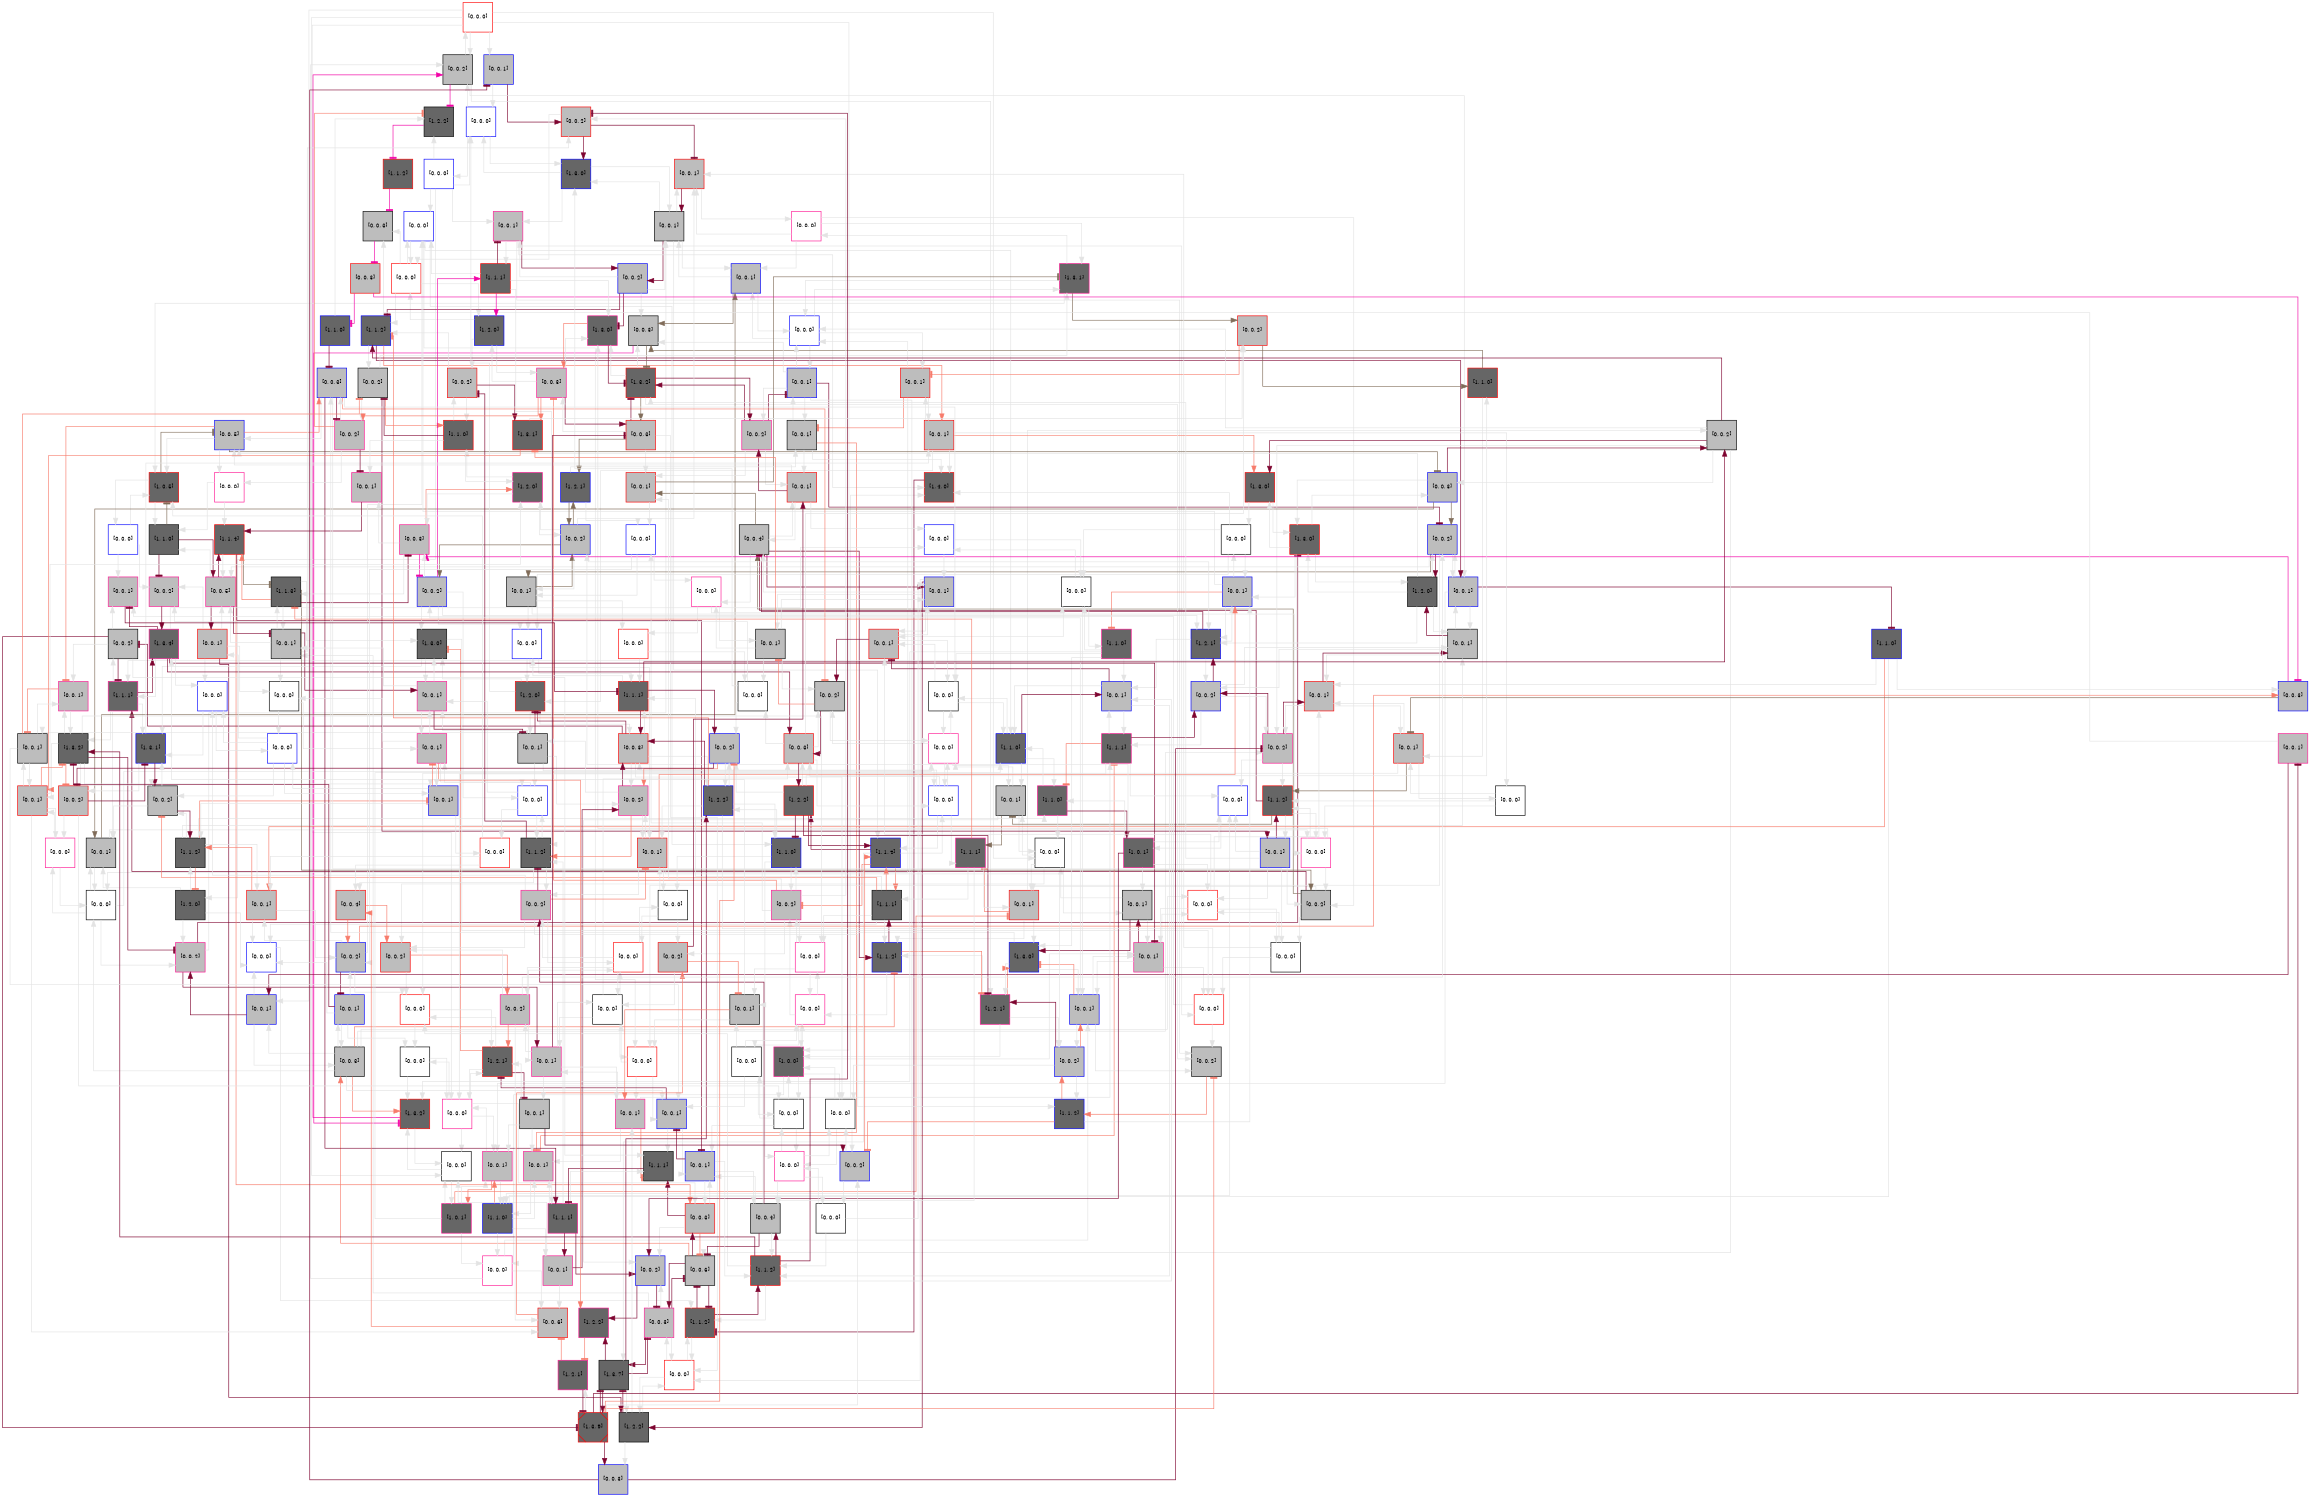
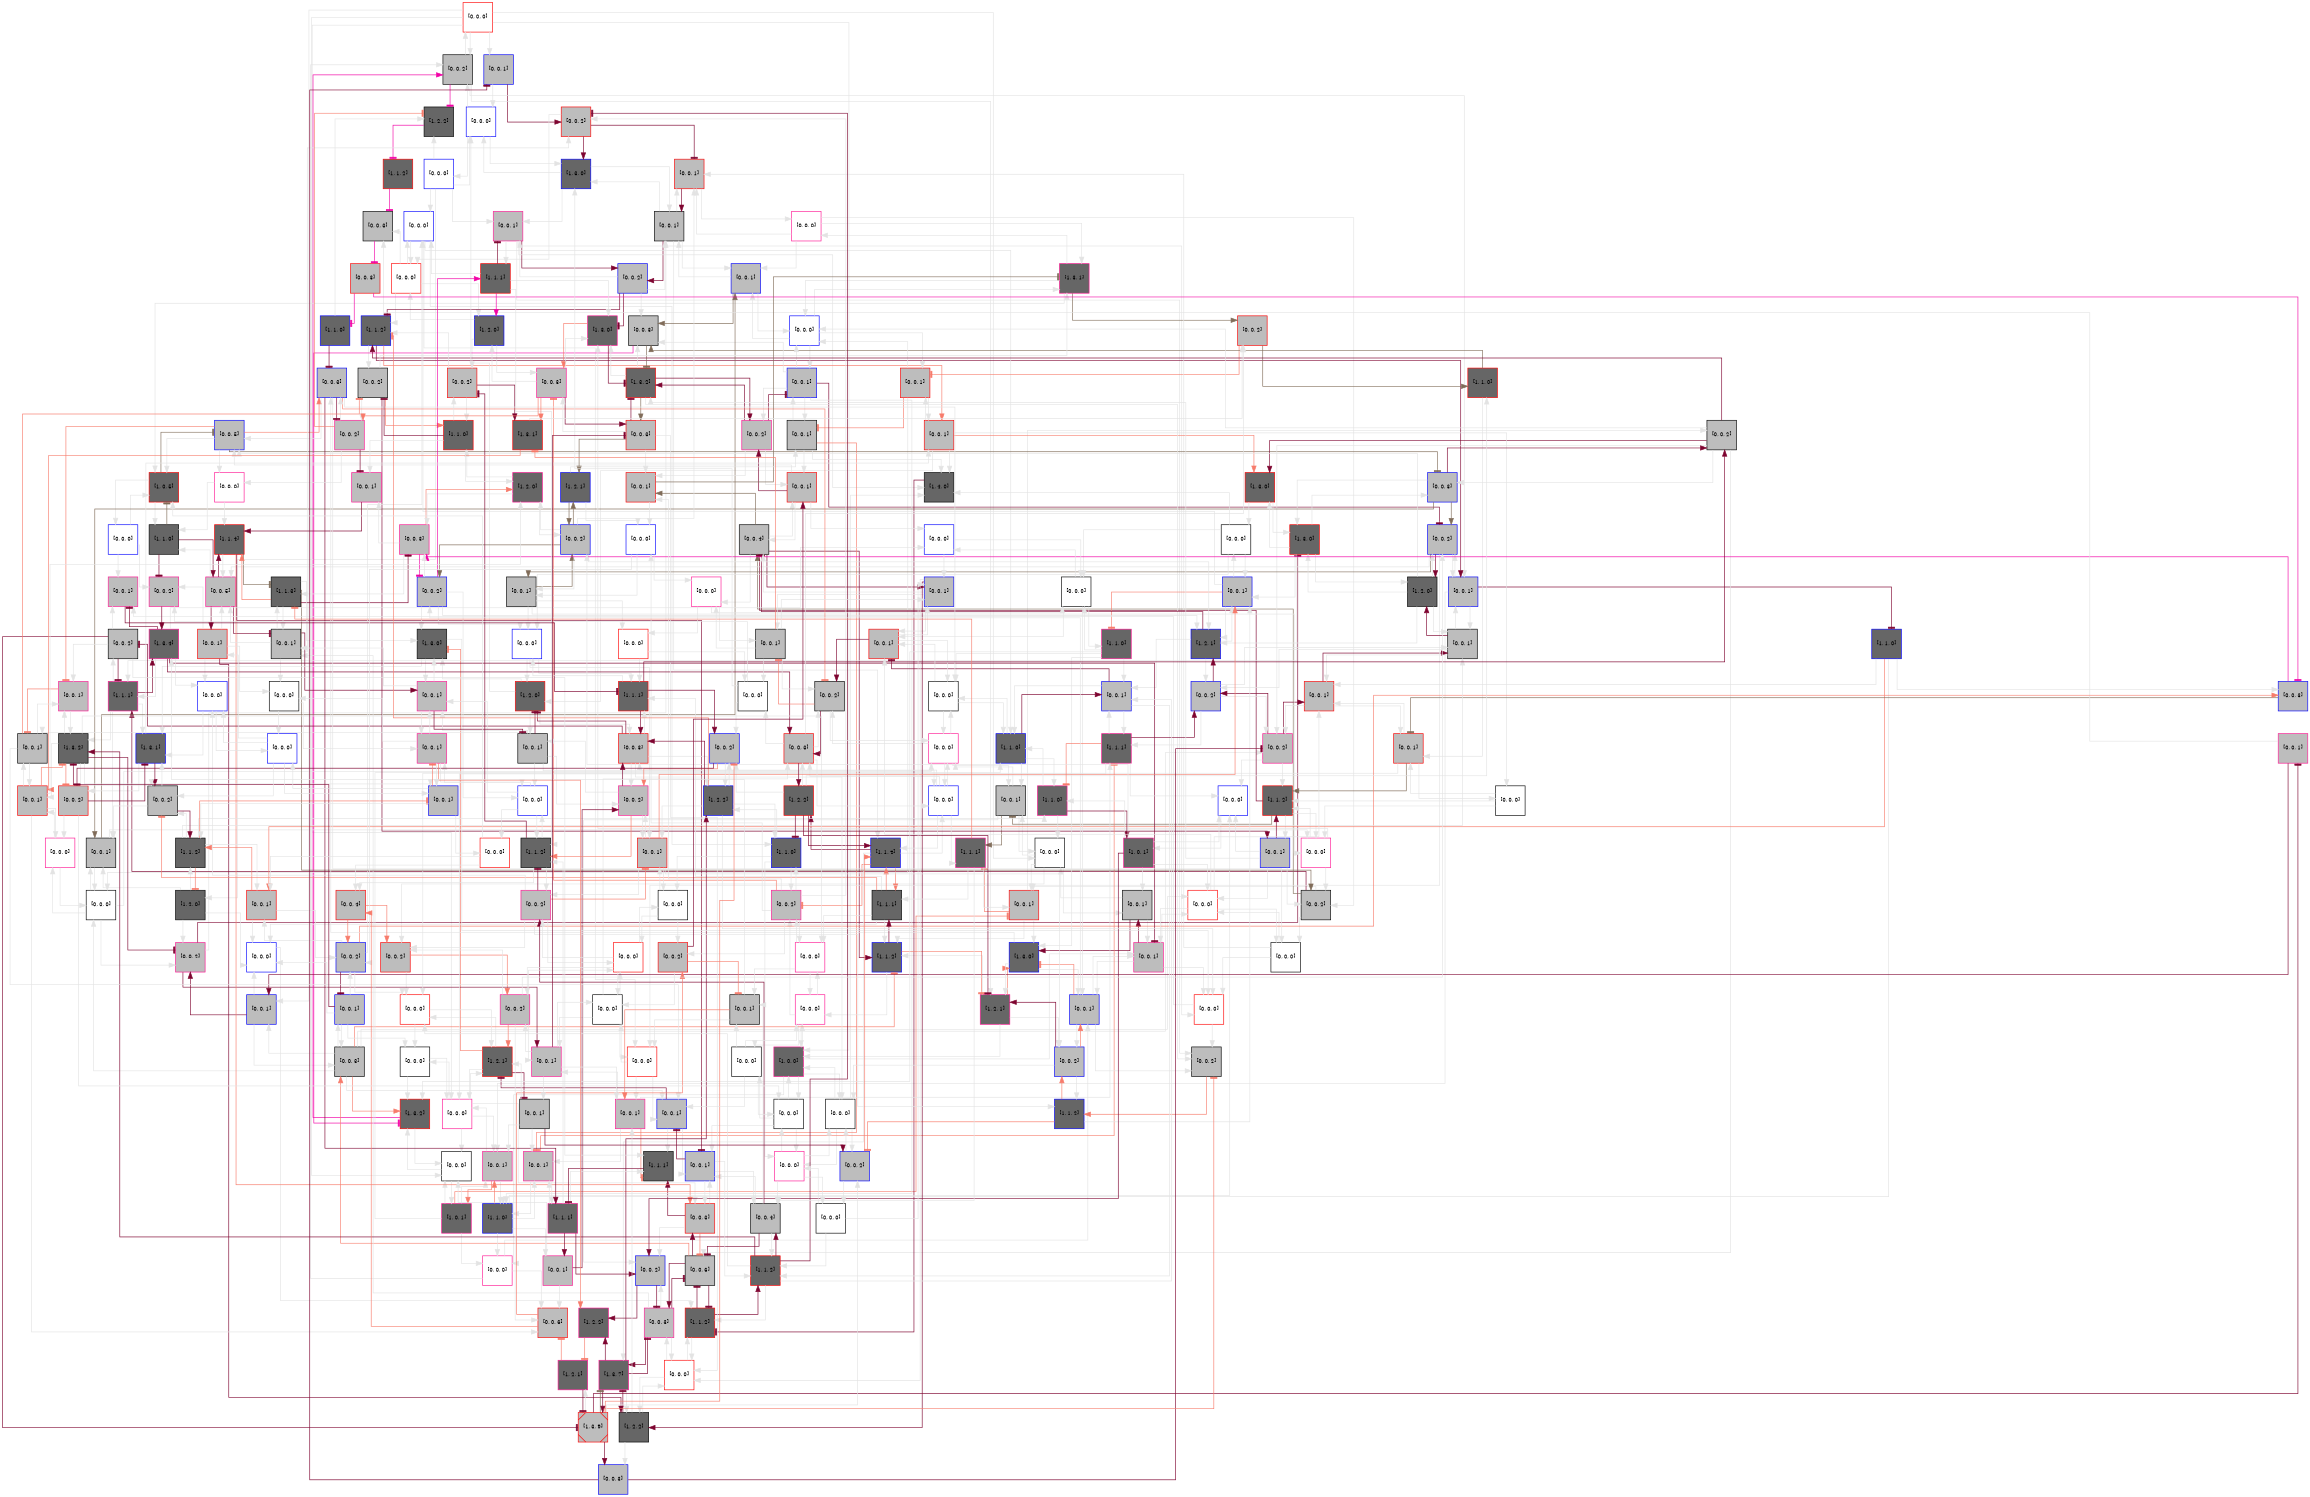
(939, 487) -> (939, 487)
(614, 1375) -> (614, 1375)
(600, 1403) -> (600, 1403)
(593, 1427) -> (593, 1427)
